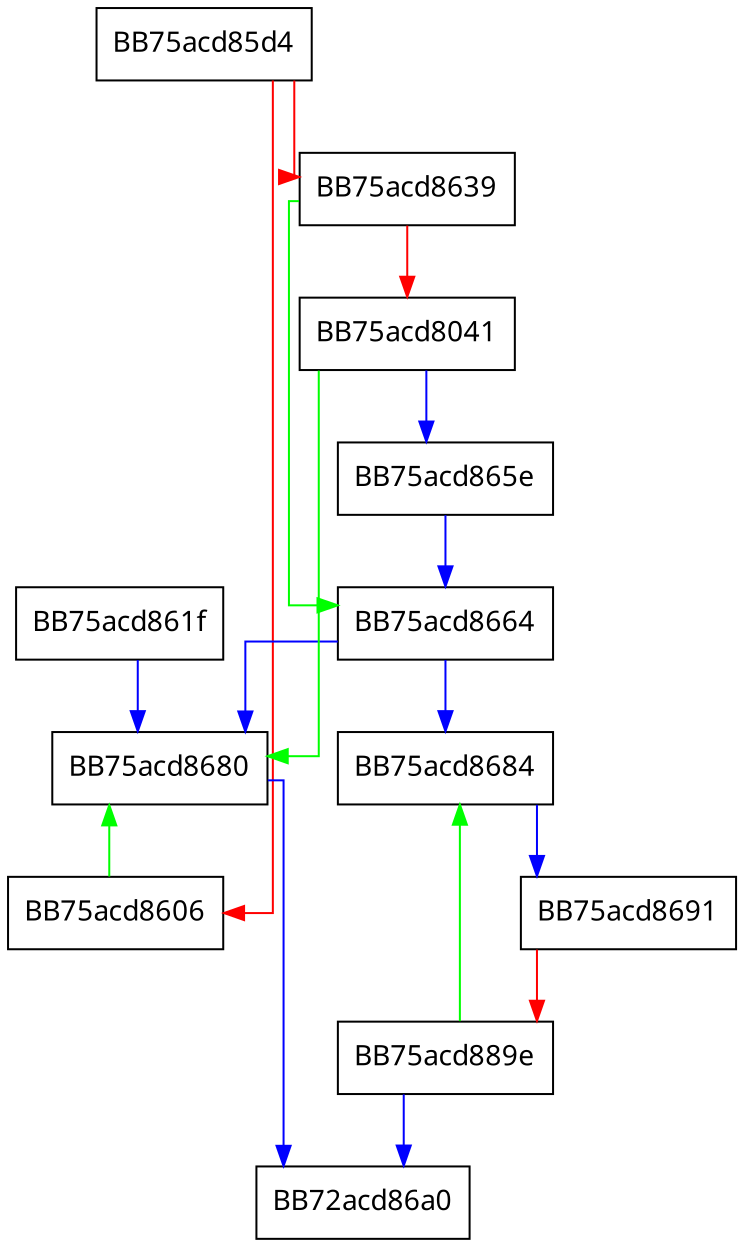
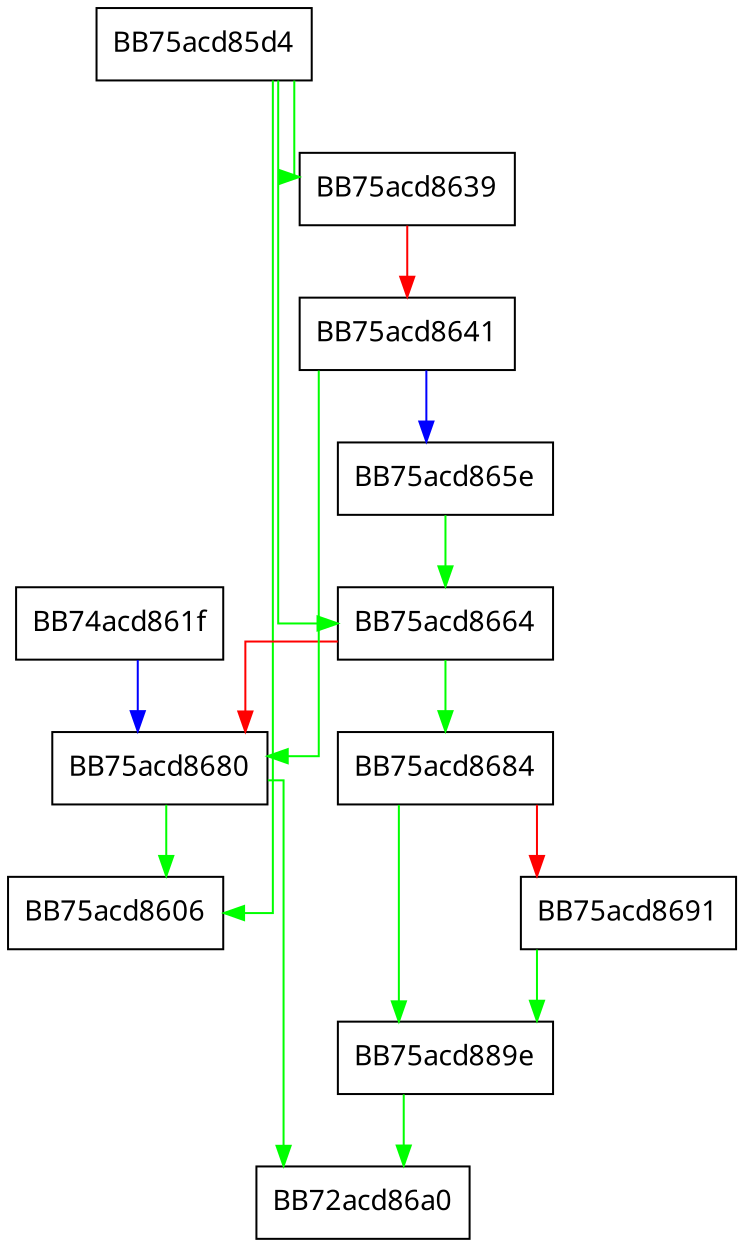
(294, 129) -> (294, 129)
(407, 334) -> (407, 334)
(289, 412) -> (278, 372)
(273, 511) -> (273, 662)
(445, 541) -> (445, 541)
(120, 623) -> (120, 623)
(257, 642) -> (257, 642)
(445, 686) -> (445, 686)
(537, 830) -> (537, 830)
(109, 851) -> (166, 830)
(460, 923) -> (399, 903)
(284, 955) -> (284, 955)
(537, 975) -> (537, 975)
(404, 1120) -> (404, 1120)
